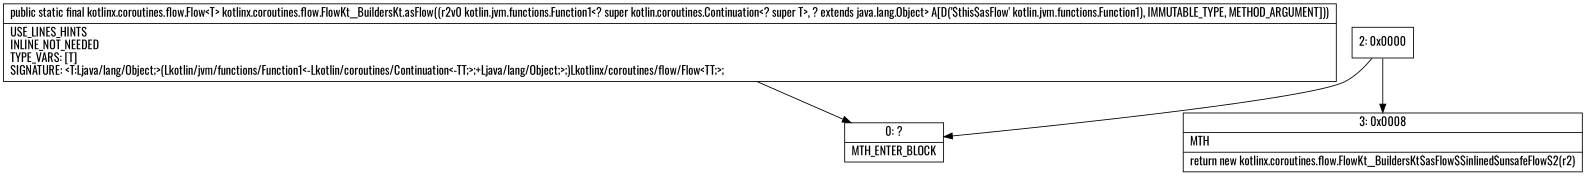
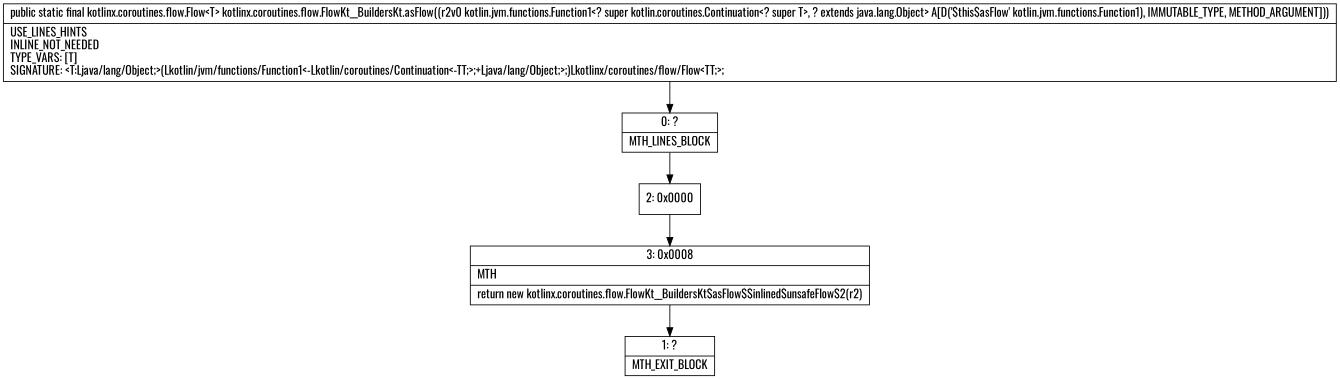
(1168, 112) -> (670, 164)
(894, 152) -> (670, 142)
none -> (670, 356)
